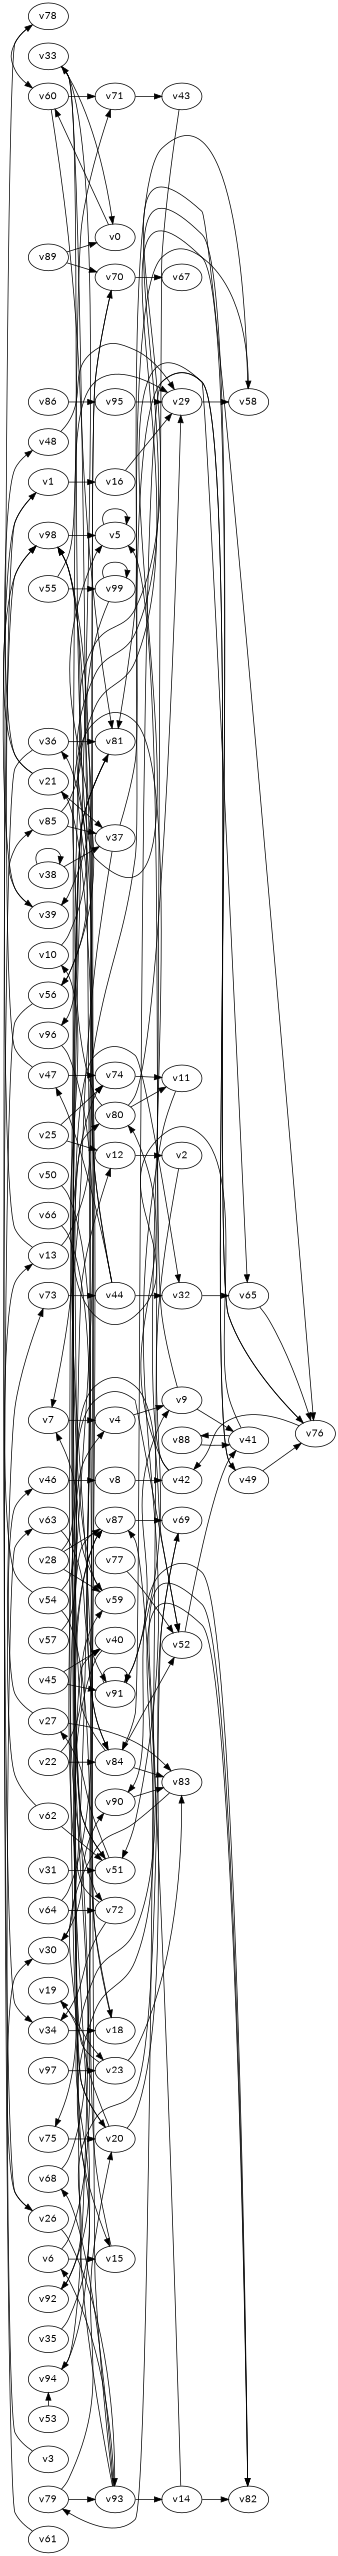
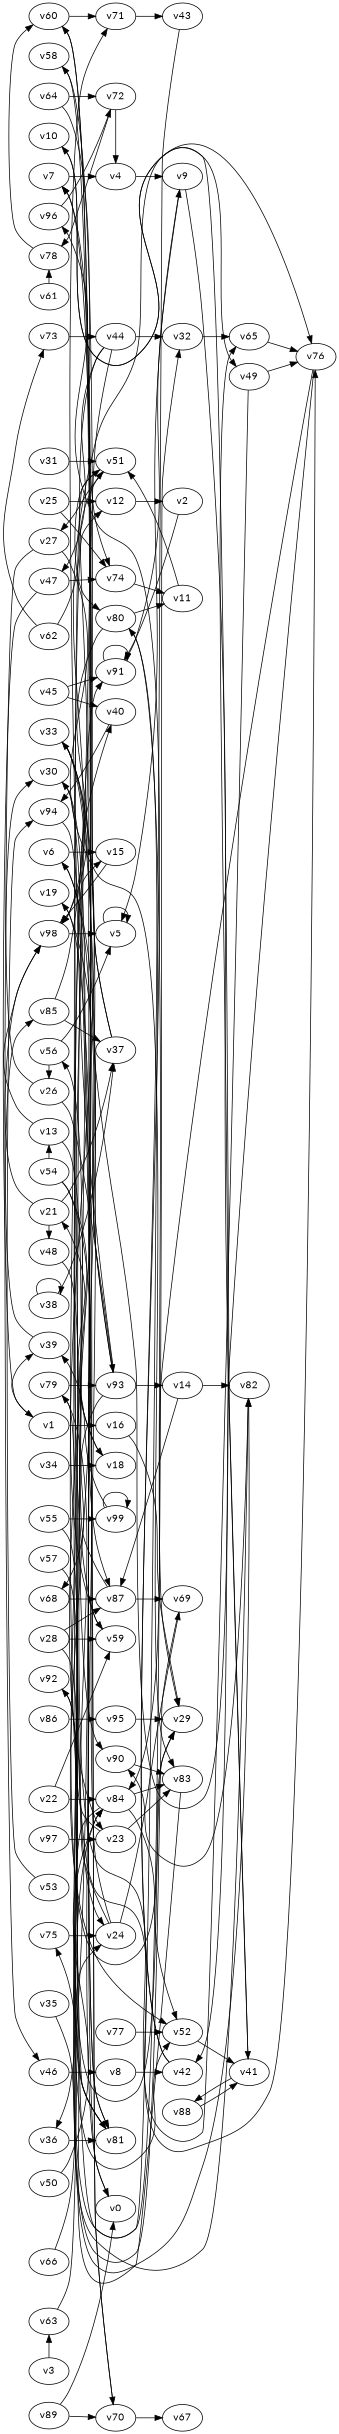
(212, 402) -> none
(4, 1382) -> none
(85, 1968) -> (91, 172)
(115, 2139) -> (116, 1936)
